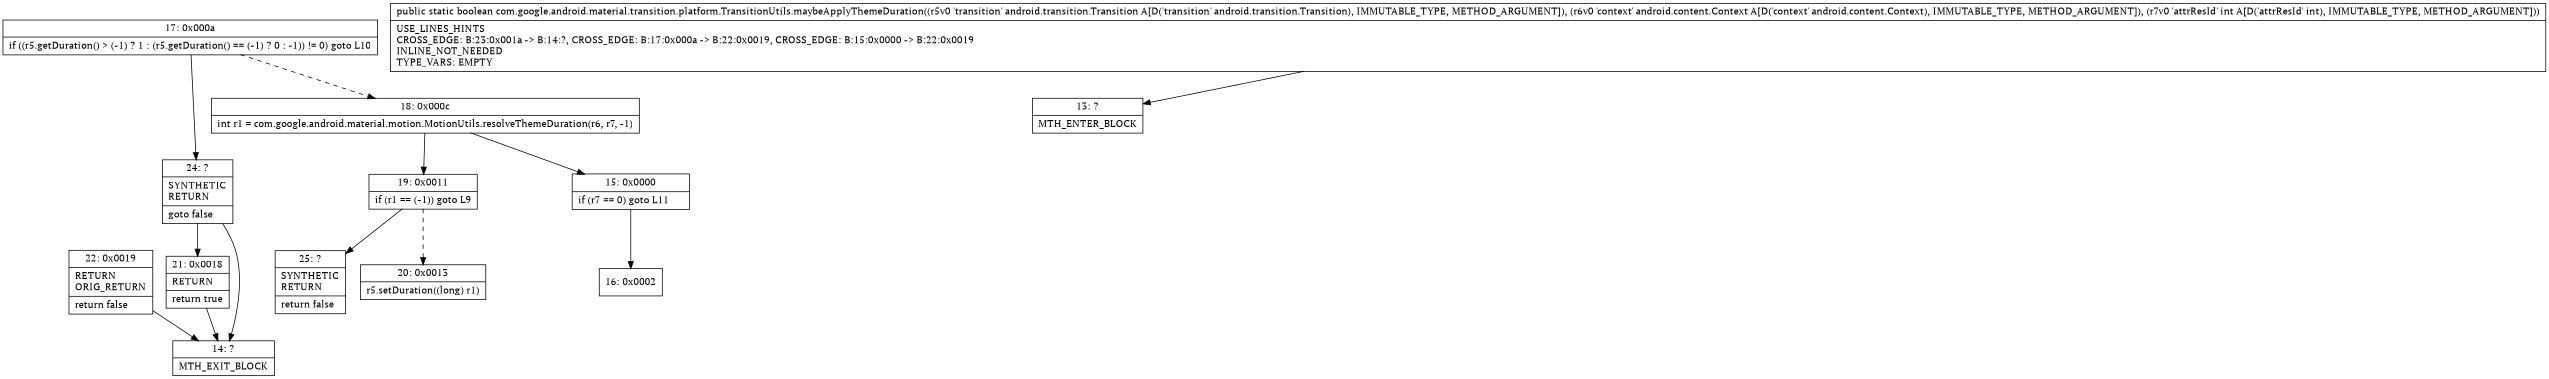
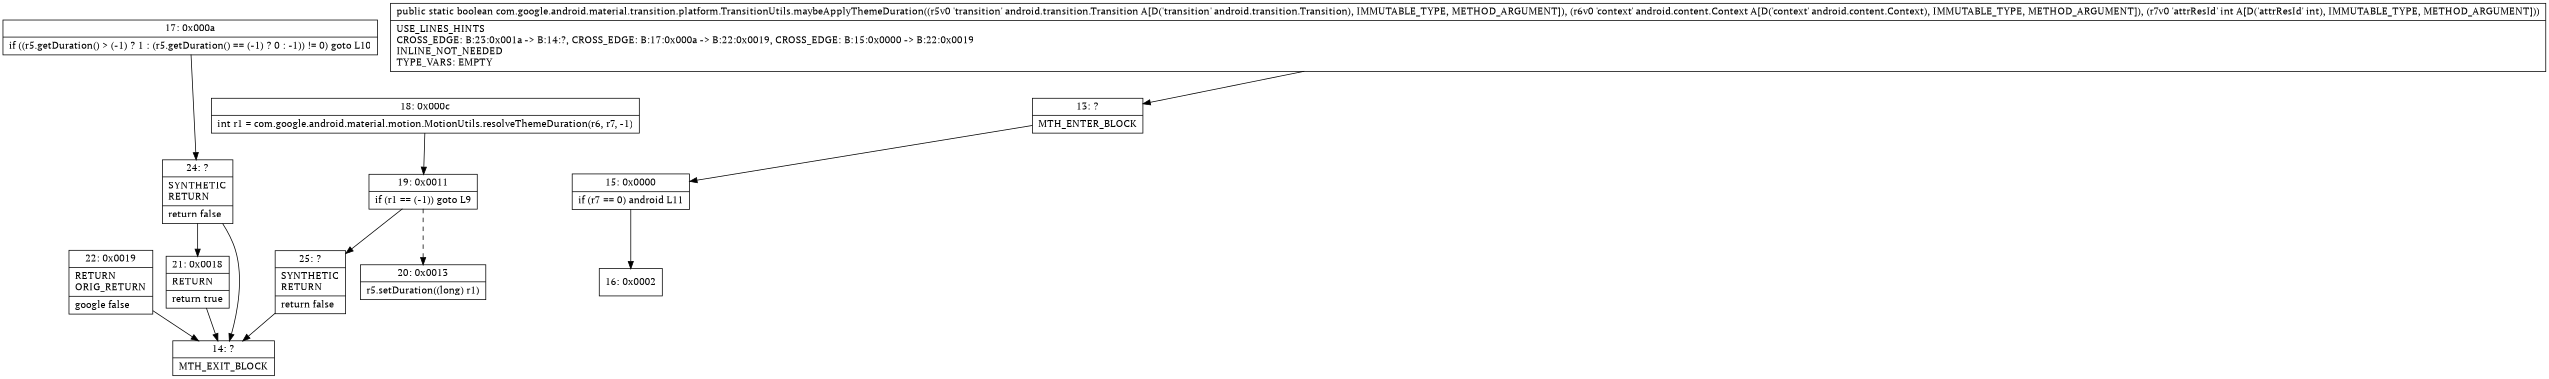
(304, 75) -> none
(524, 152) -> (865, 153)
(624, 200) -> (631, 200)
(191, 214) -> (195, 214)
(102, 305) -> (102, 305)
none -> (262, 325)
